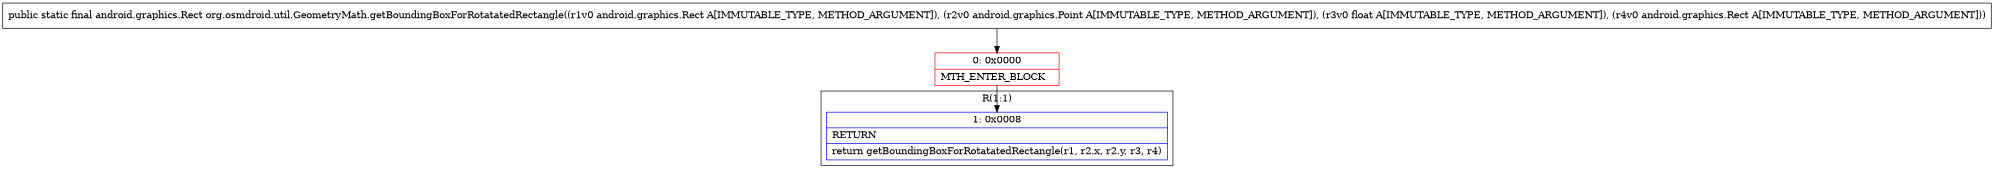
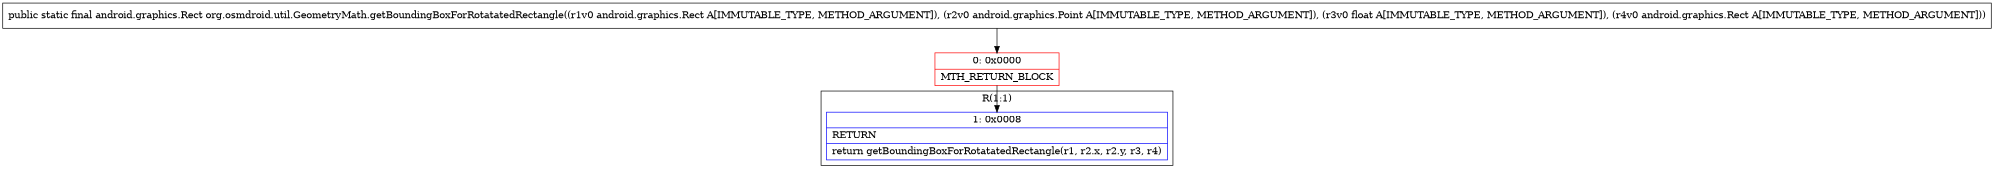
(993, 77) -> (997, 77)
